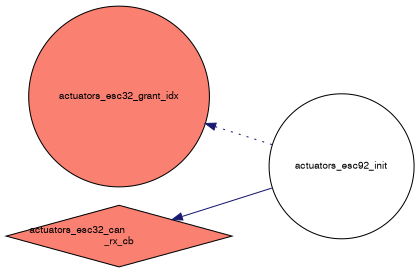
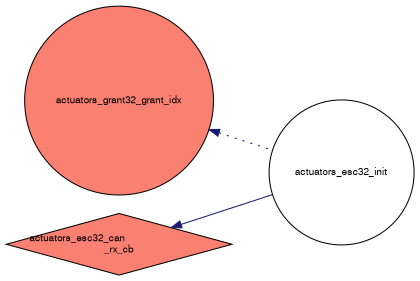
(119, 97) -> (119, 101)
(342, 166) -> (342, 172)
